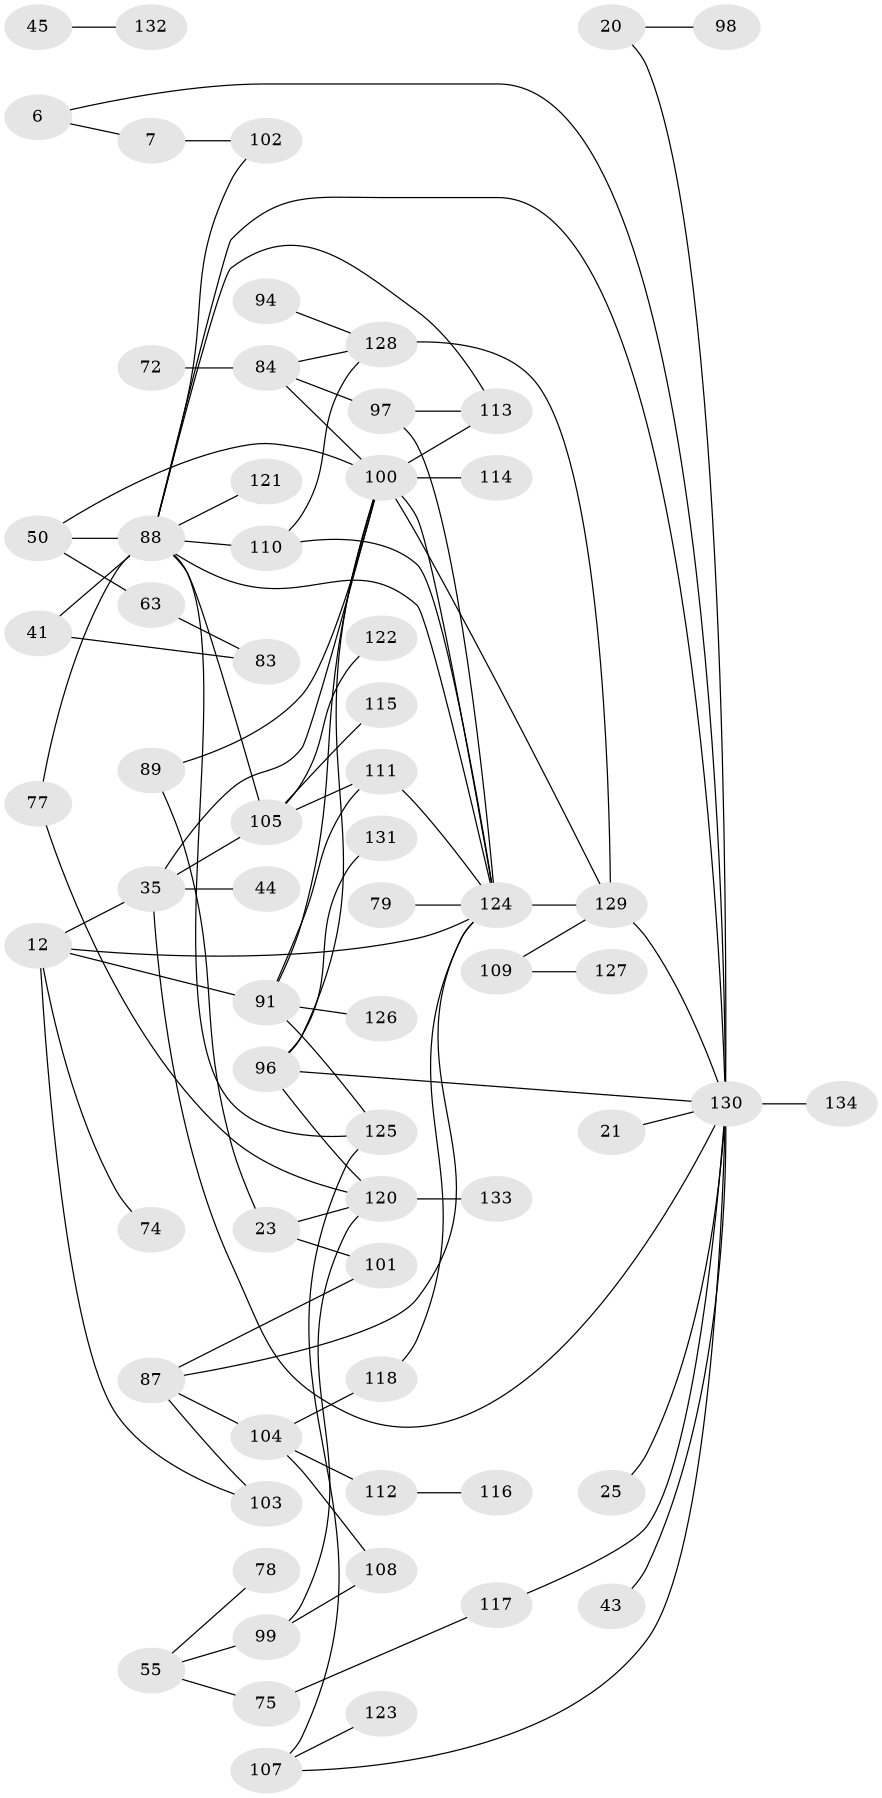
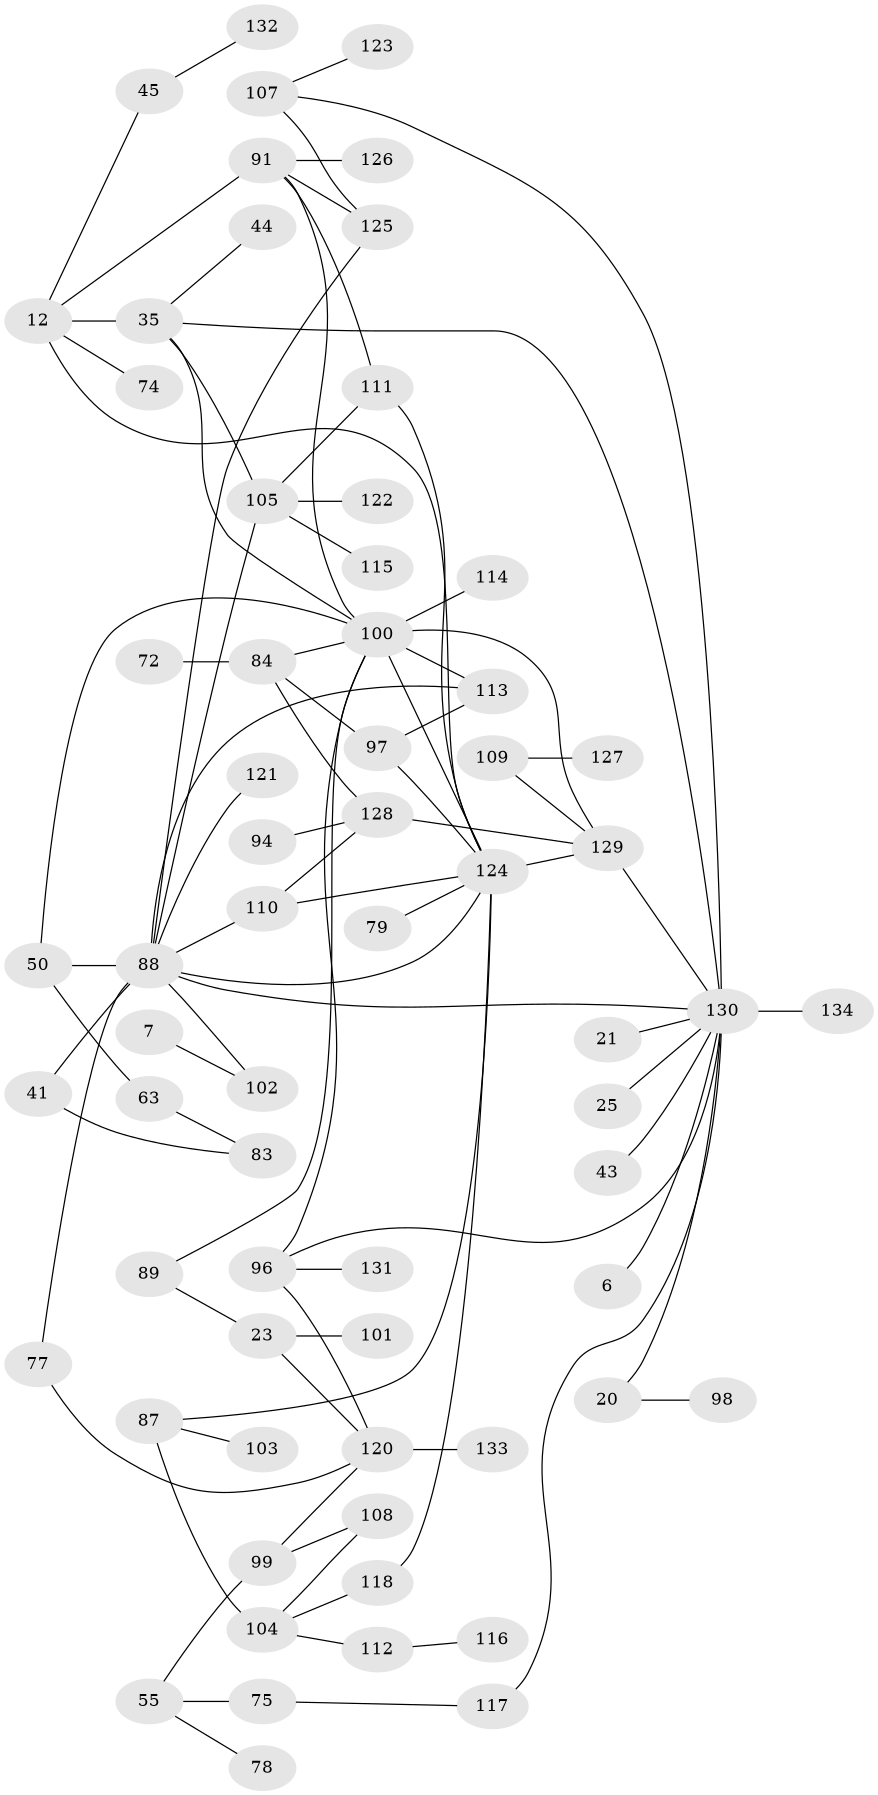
(95, 129) -> none
(72, 1266) -> (94, 206)
(270, 1321) -> none
